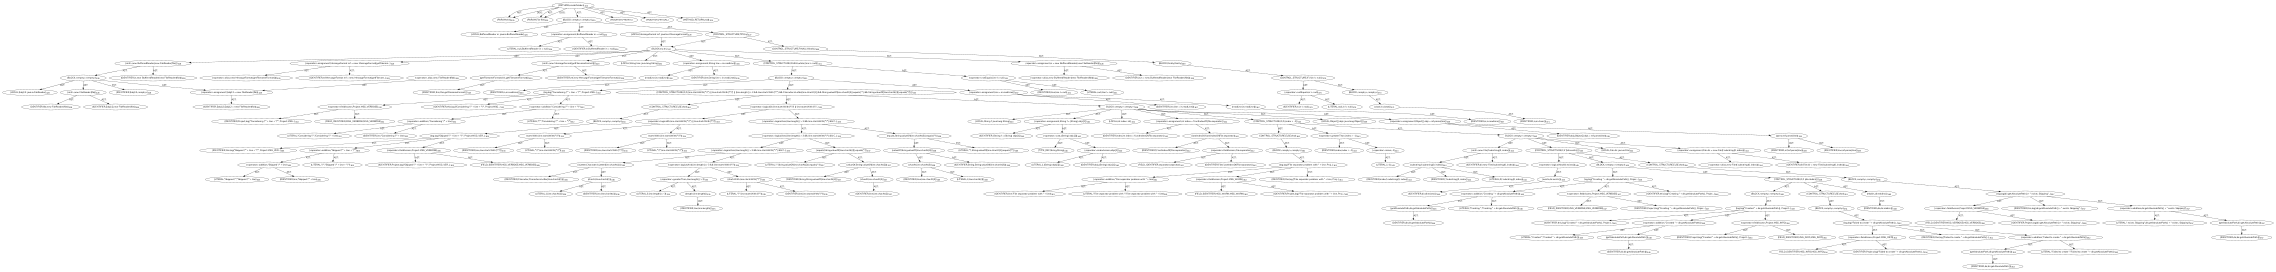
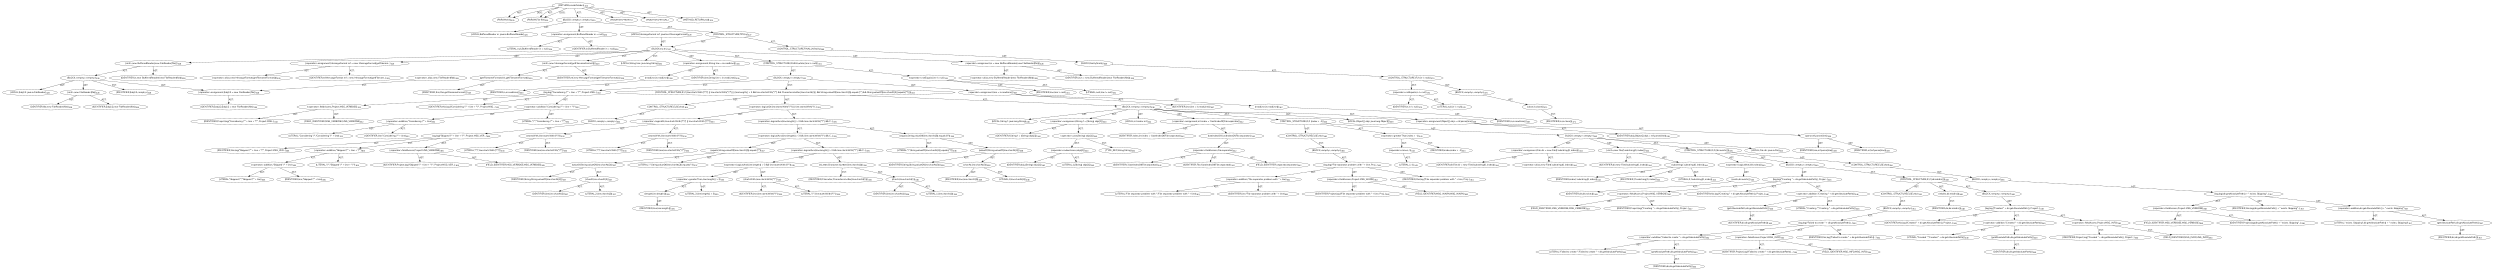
(1191, 143) -> (1177, 158)
none -> (600, 194)
